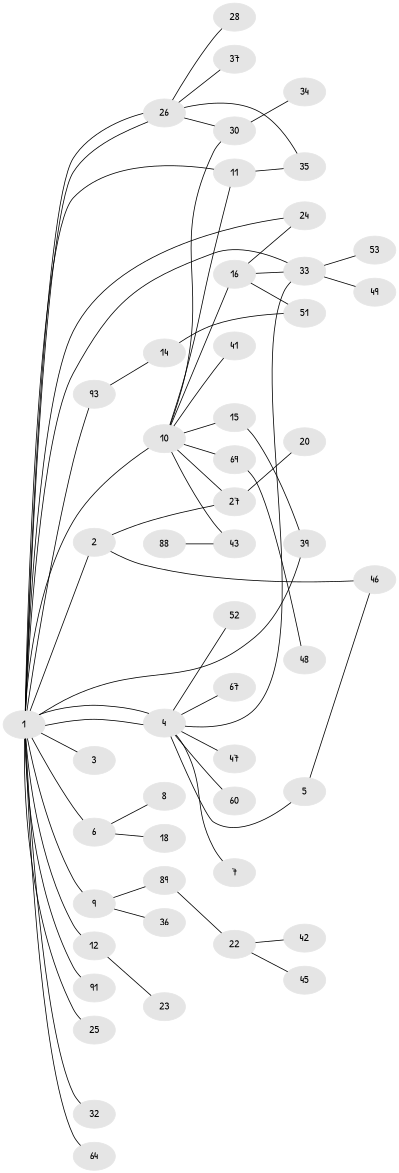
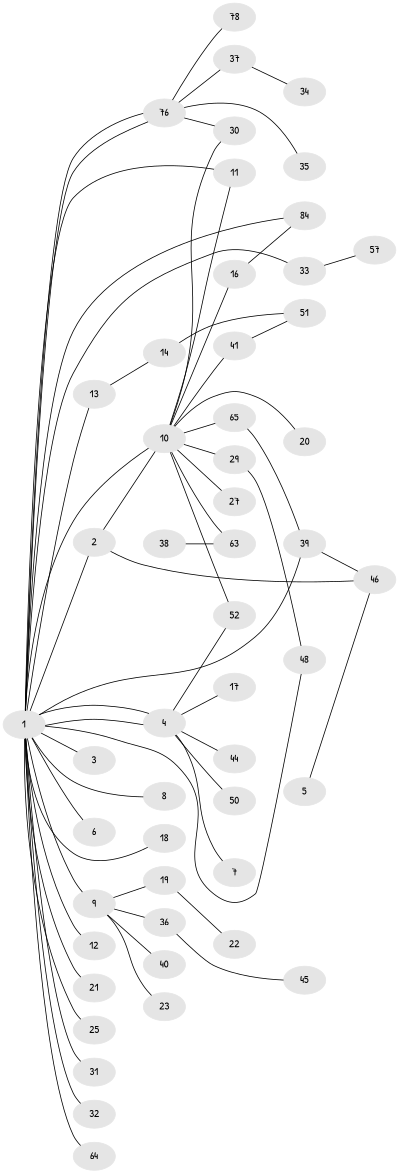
(235, 17) -> (235, 17)
(269, 111) -> (270, 76)
(164, 113) -> (164, 113)
(270, 170) -> none
(305, 216) -> (305, 216)
(375, 250) -> (375, 250)
(270, 273) -> none
(375, 292) -> none
(269, 294) -> (270, 330)
(94, 394) -> (94, 394)
(235, 418) -> (235, 418)
(235, 460) -> (235, 460)
(269, 473) -> (236, 392)
(162, 517) -> (129, 491)
none -> (199, 527)
(280, 533) -> none
(164, 544) -> (164, 544)
(235, 544) -> (235, 544)
none -> (340, 562)
(235, 687) -> (235, 687)
(235, 759) -> (235, 759)
(235, 801) -> (235, 801)
(129, 814) -> (79, 784)
(210, 818) -> none
(129, 835) -> (62, 844)
(164, 880) -> (164, 880)
none -> (211, 891)
(305, 938) -> none
(270, 962) -> (224, 970)
none -> (164, 965)
(129, 976) -> (129, 955)
(94, 988) -> (94, 988)
none -> (94, 1072)
